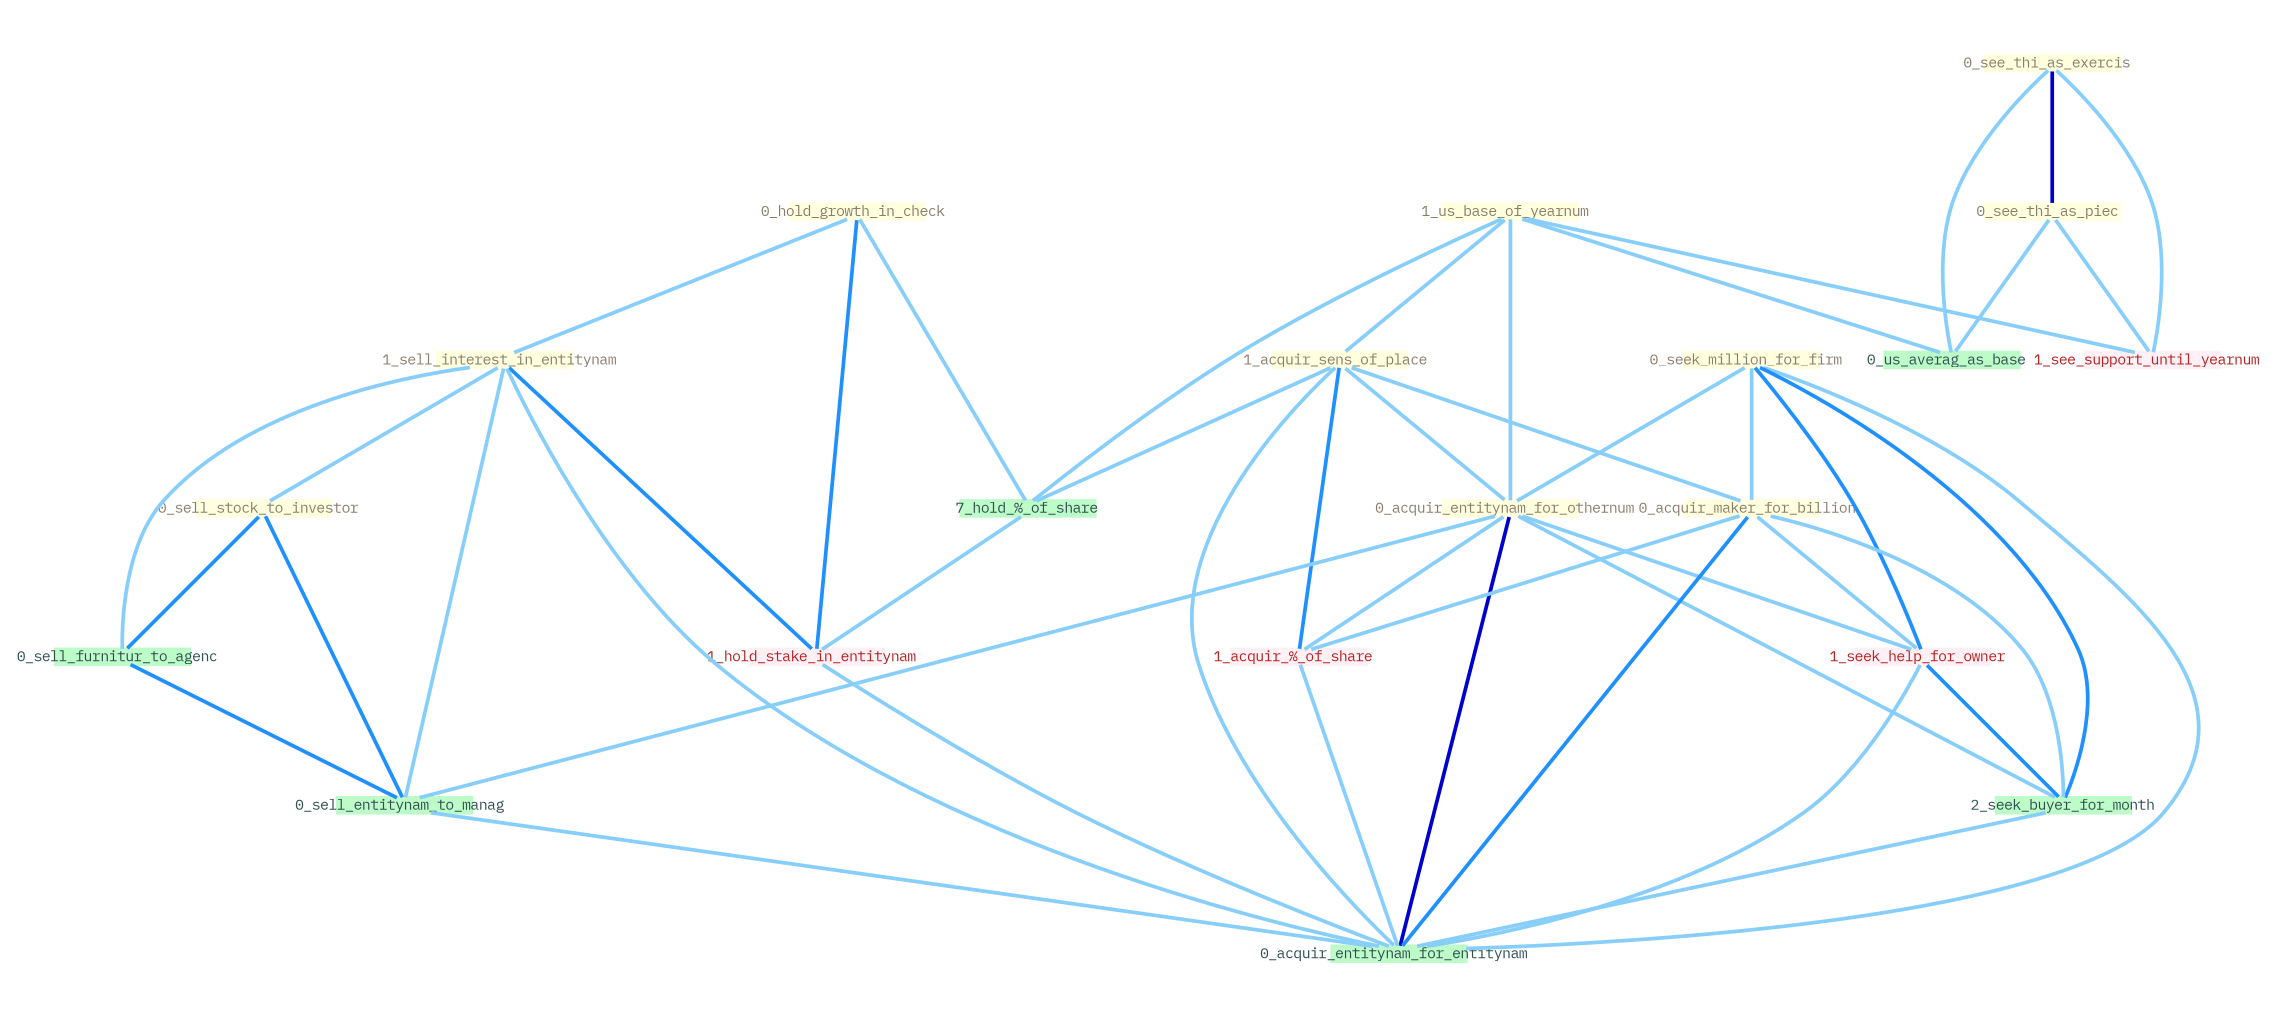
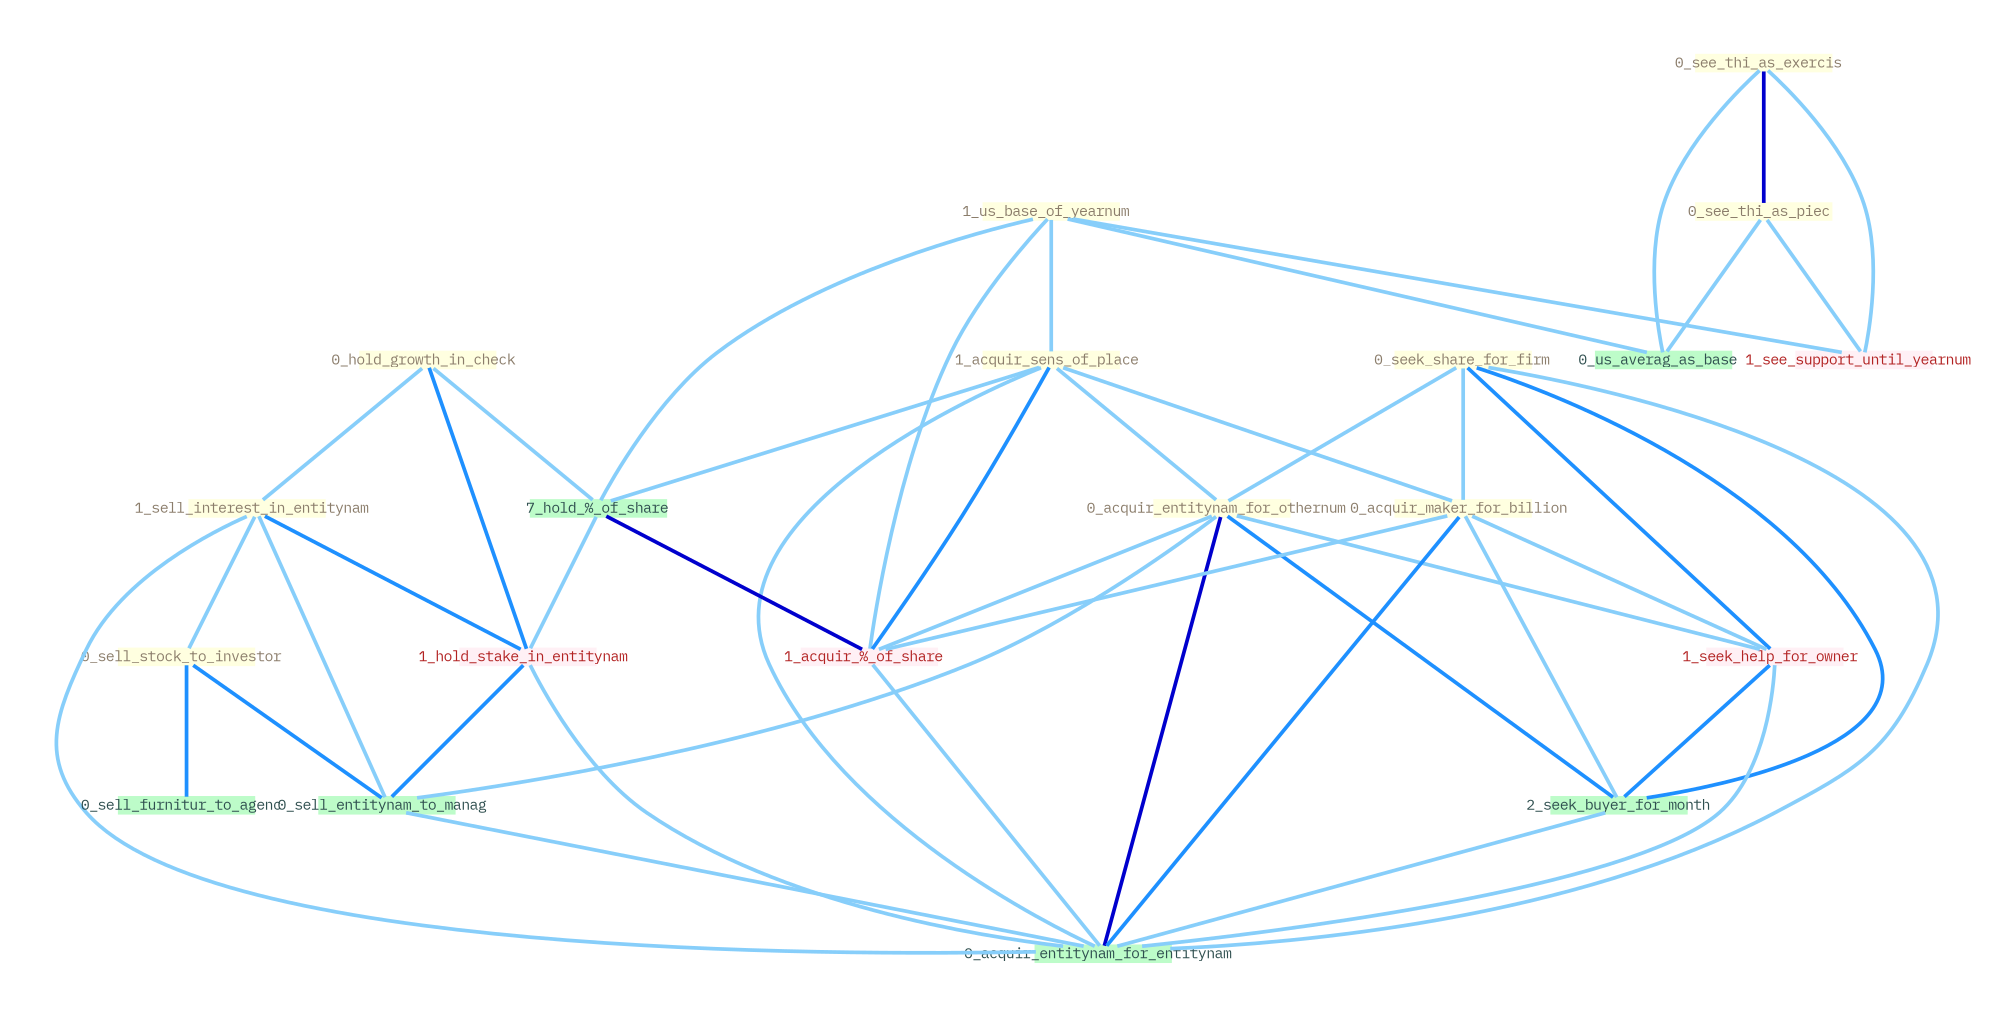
(1510, 360) -> (910, 464)
(1752, 360) -> (1463, 360)
(235, 443) -> none
none -> (734, 583)
(1787, 657) -> (1420, 657)
(264, 731) -> (458, 731)
